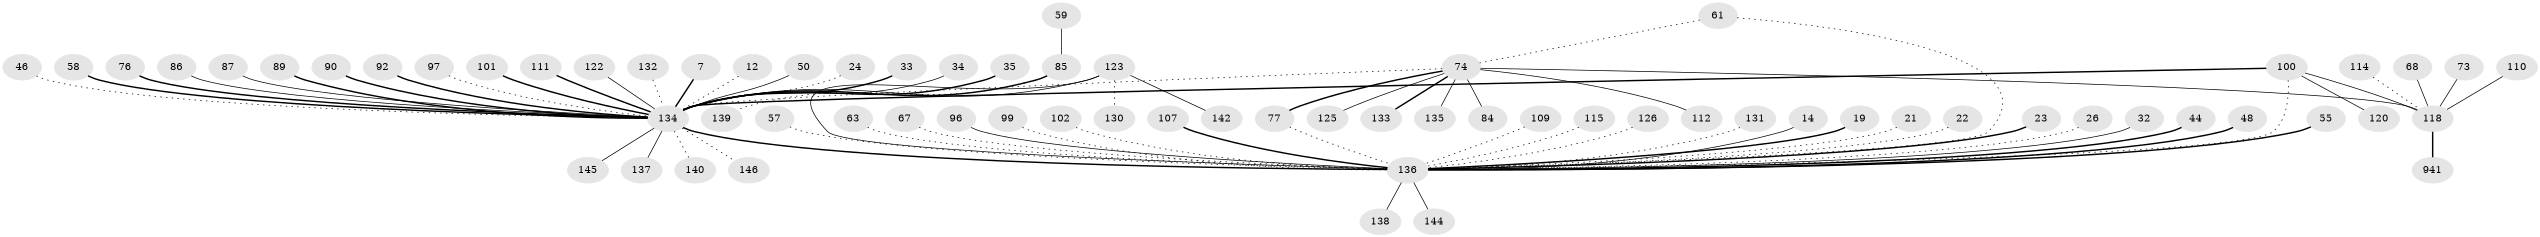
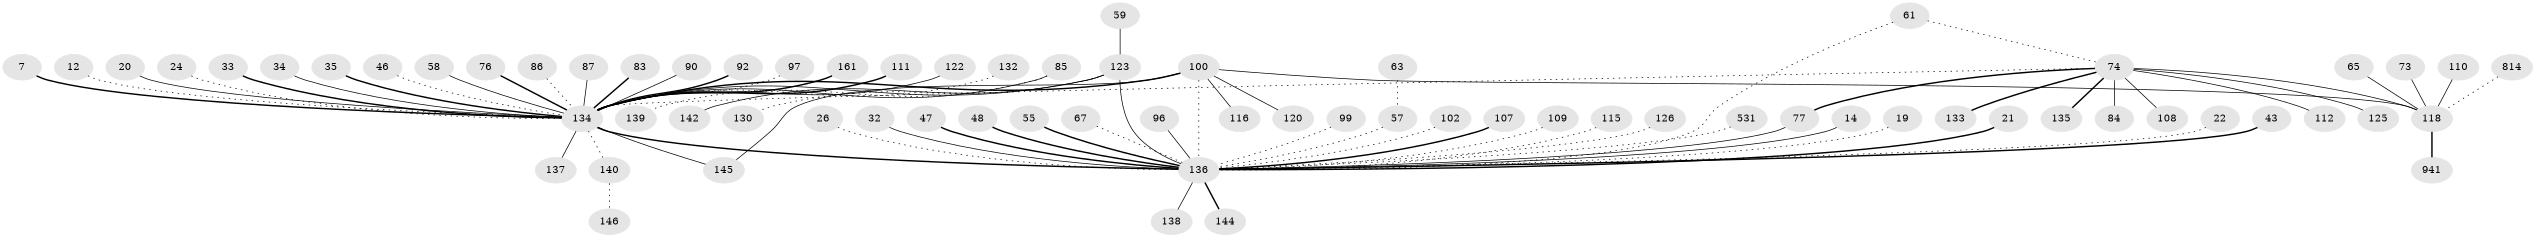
(1061, 42) -> (1120, 42)
(280, 67) -> (640, 67)
(487, 67) -> (848, 67)
(804, 67) -> (125, 67)
(2360, 67) -> (2512, 67)
(2413, 67) -> (2354, 67)
none -> (947, 86)
(865, 93) -> (822, 93)
(1448, 93) -> (2088, 93)
(327, 98) -> (560, 93)
(450, 100) -> (637, 93)
(367, 108) -> (506, 96)
none -> (1240, 119)
(1755, 119) -> (1747, 119)
(2041, 119) -> (2272, 119)
none -> (2167, 119)
(2196, 119) -> (926, 119)
(708, 144) -> (609, 196)
(1742, 146) -> (1723, 152)
(1339, 147) -> (1503, 160)
(1769, 149) -> (1608, 164)
(1126, 158) -> (1398, 93)
(1421, 196) -> (1212, 196)
